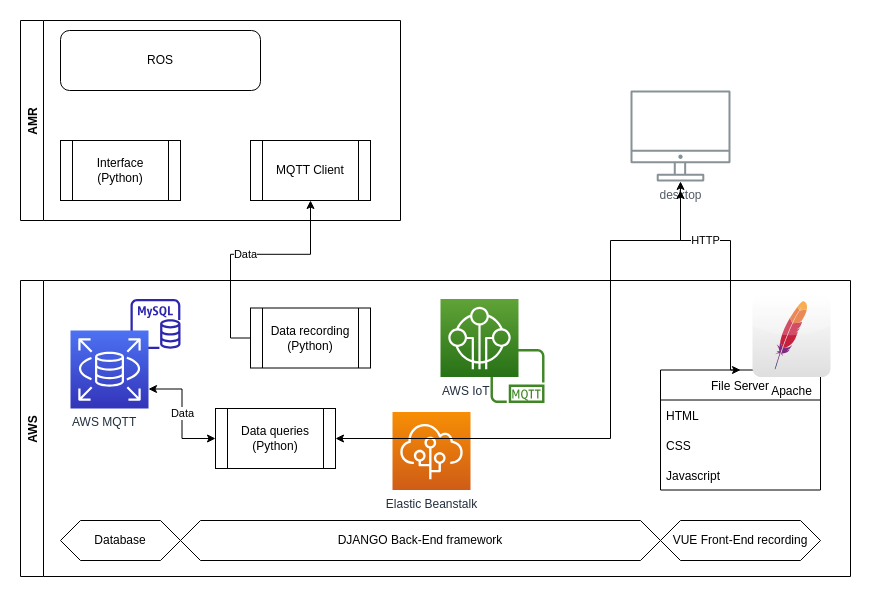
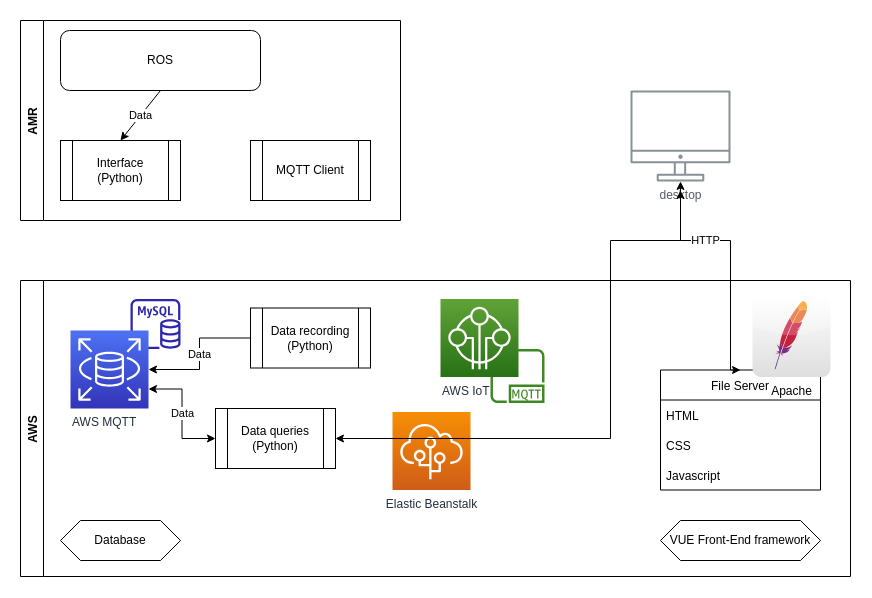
none -> (143, 113)
(252, 254) -> (200, 359)
(421, 541) -> none
(741, 541) -> (741, 541)
